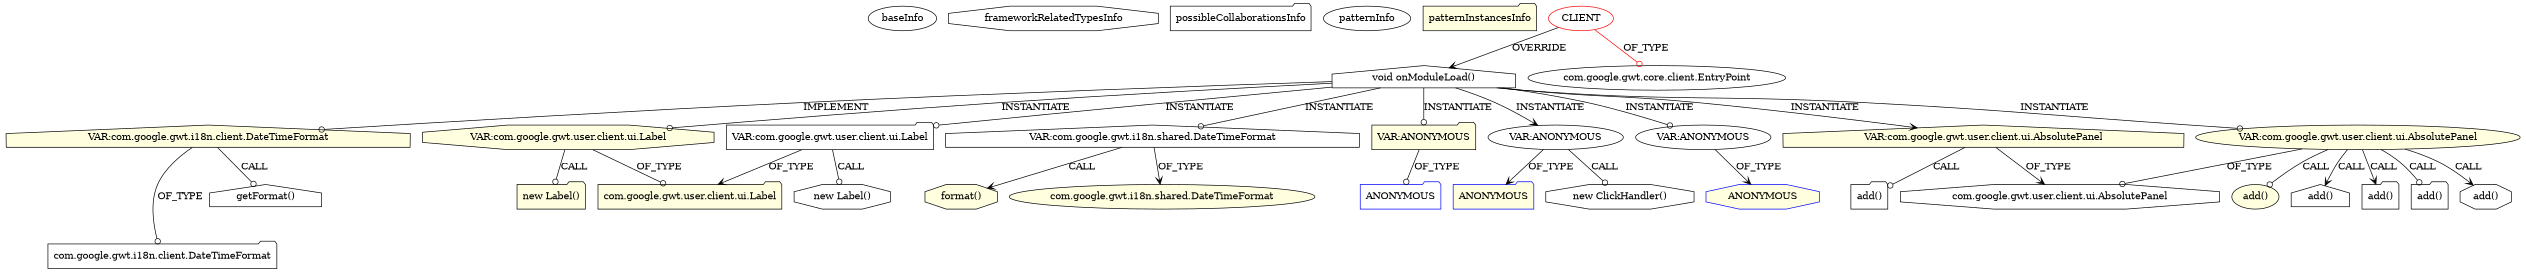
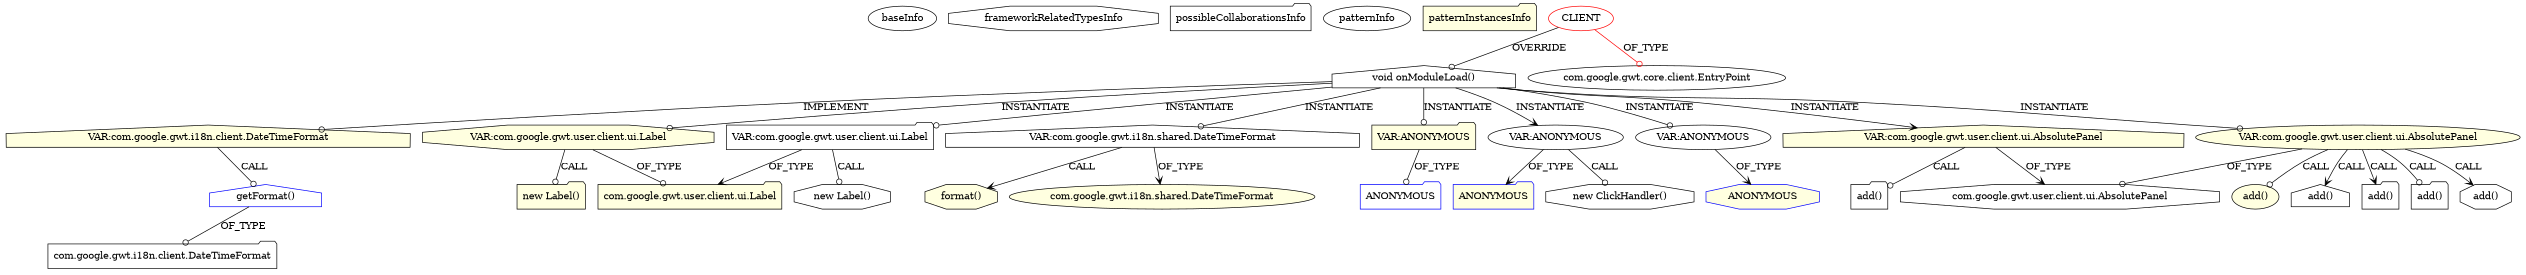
(1506, 47) -> (1506, 47)
(157, 186) -> (219, 224)
(266, 197) -> (266, 197)
